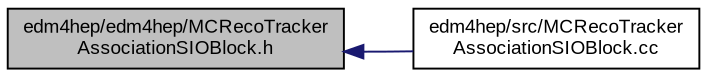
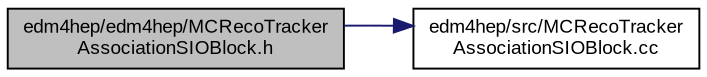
(388, 52) -> (369, 26)
